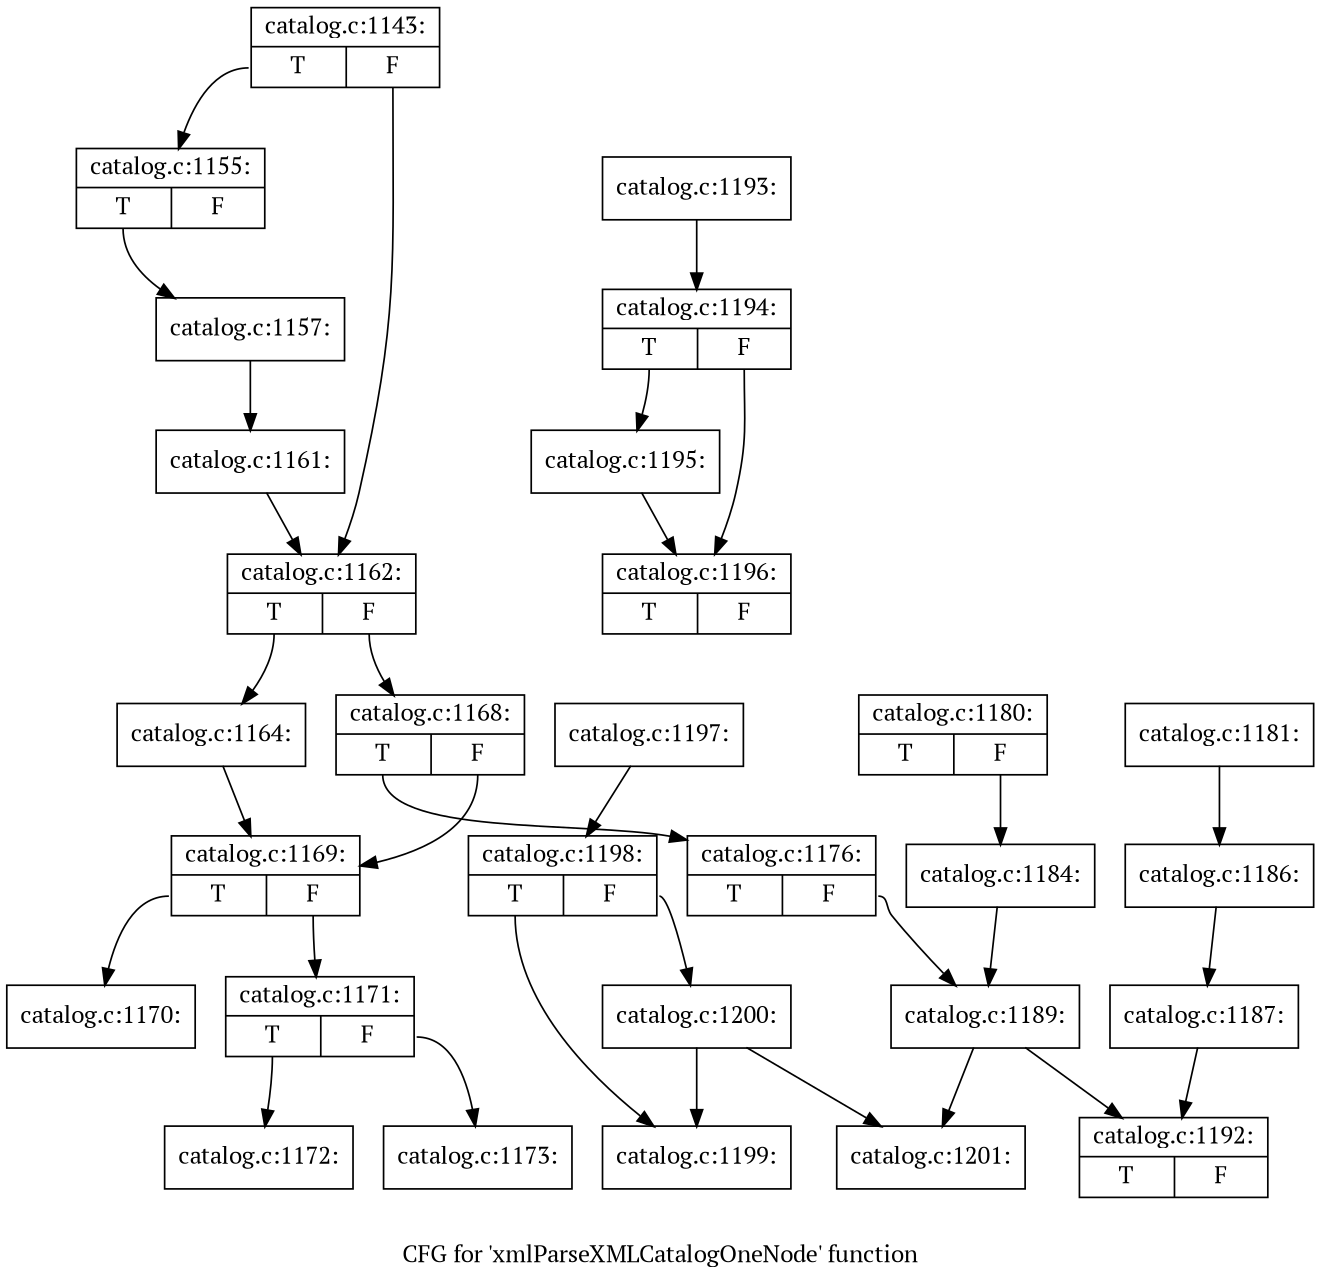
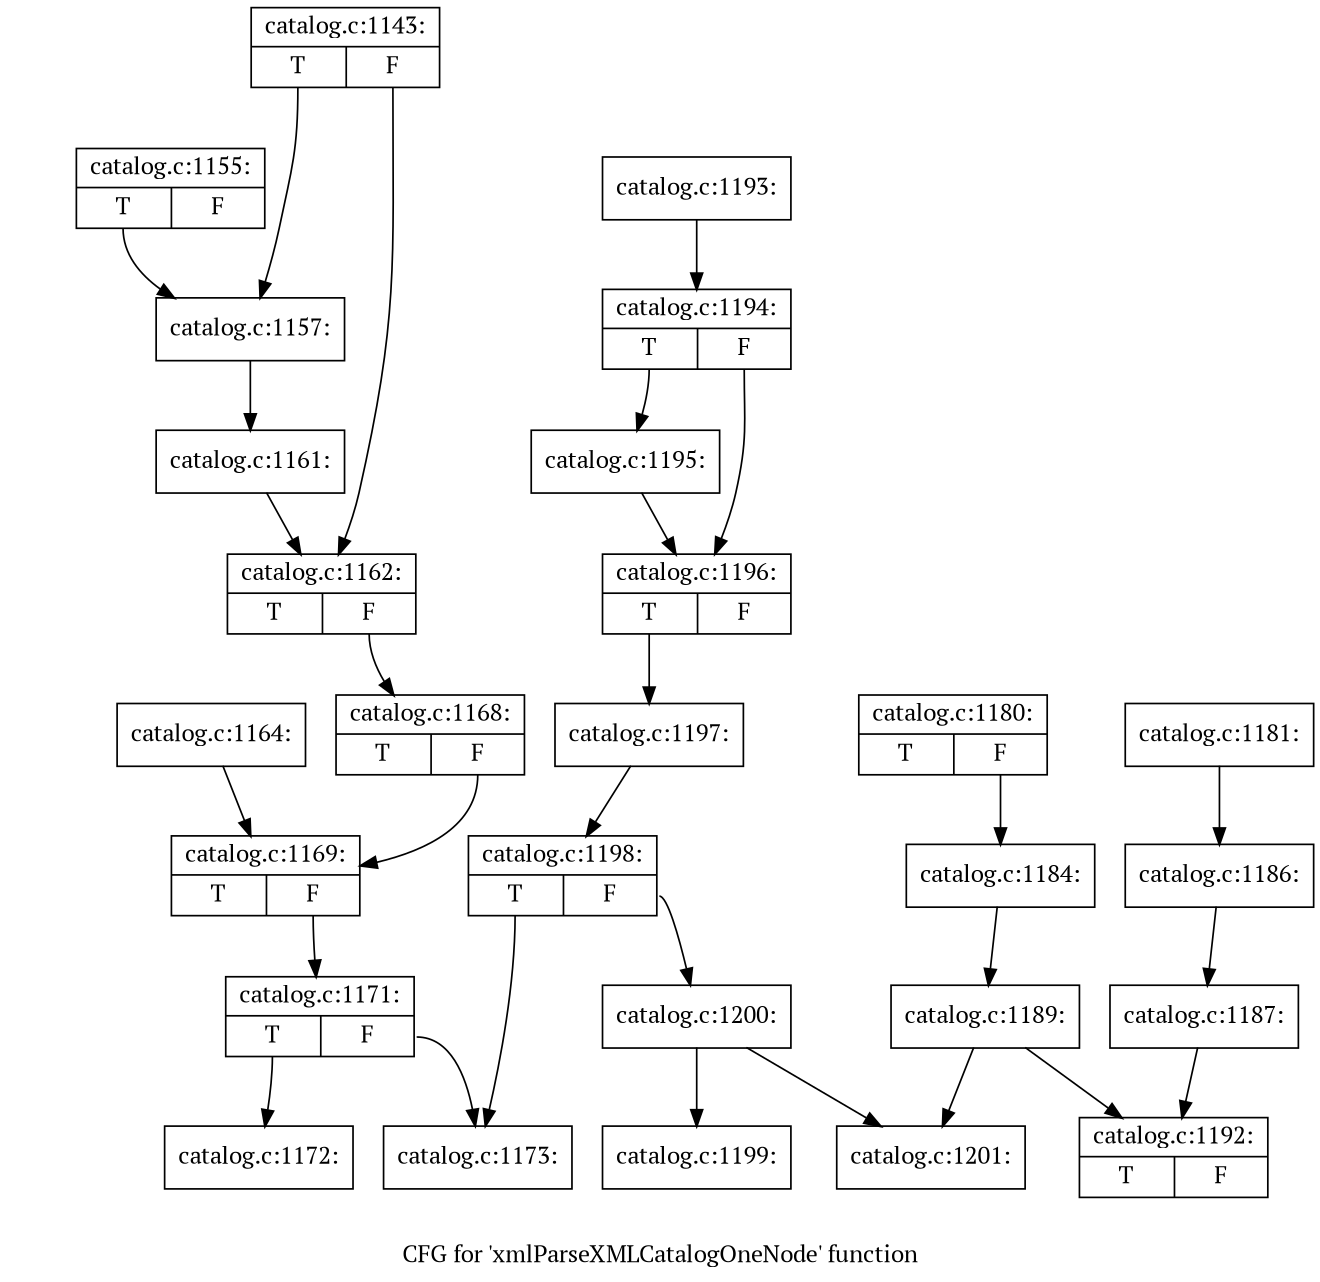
(207, 90) -> (288, 186)
none -> (649, 660)
(268, 664) -> none
(782, 876) -> none
(101, 1017) -> none
(556, 1029) -> (507, 1013)
